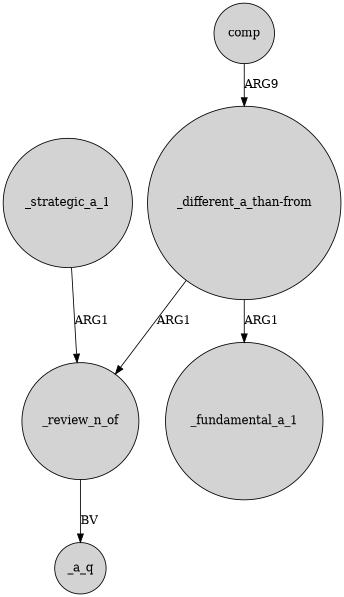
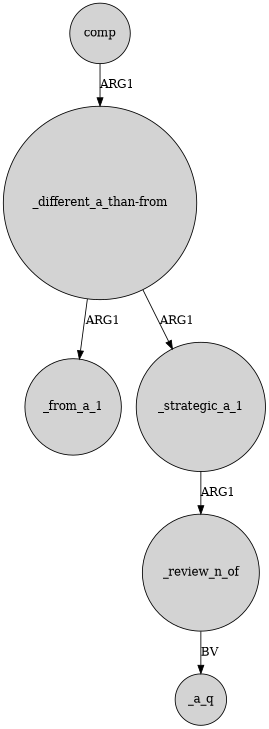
(261, 85) -> (117, 85)
(153, 324) -> (156, 316)
(244, 421) -> (73, 407)
